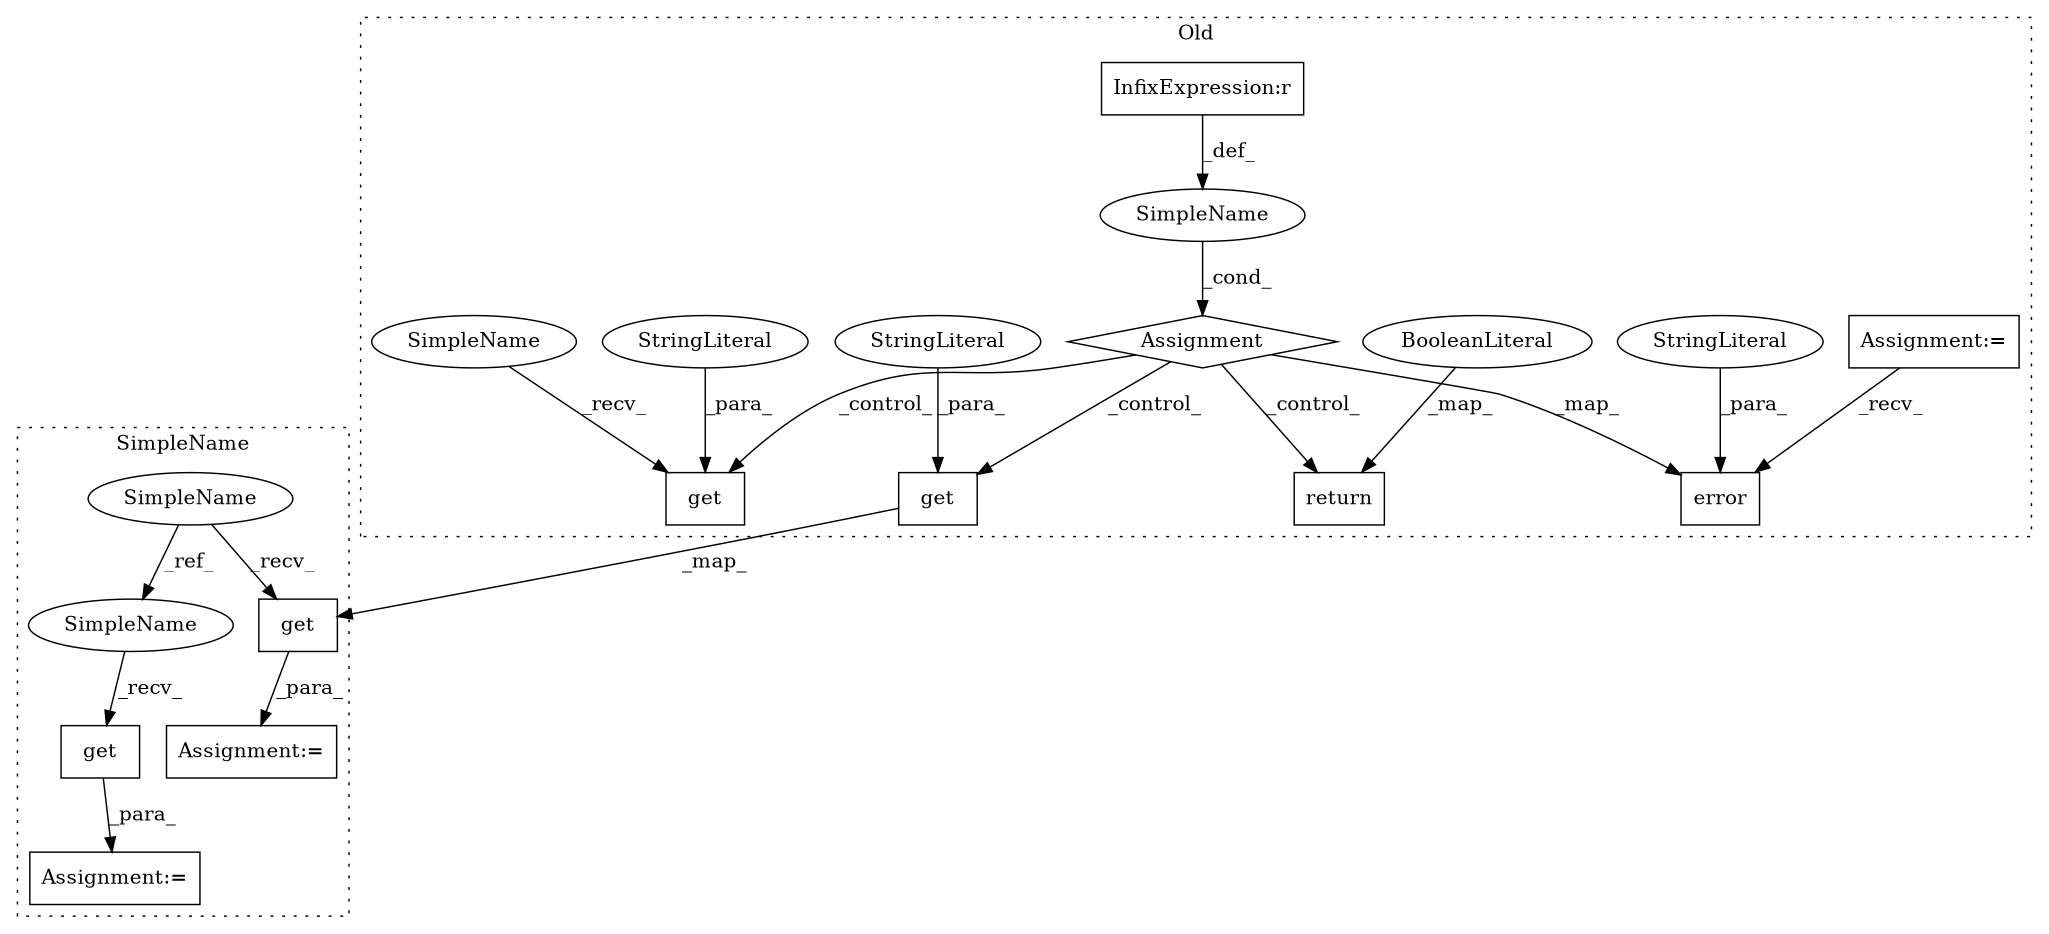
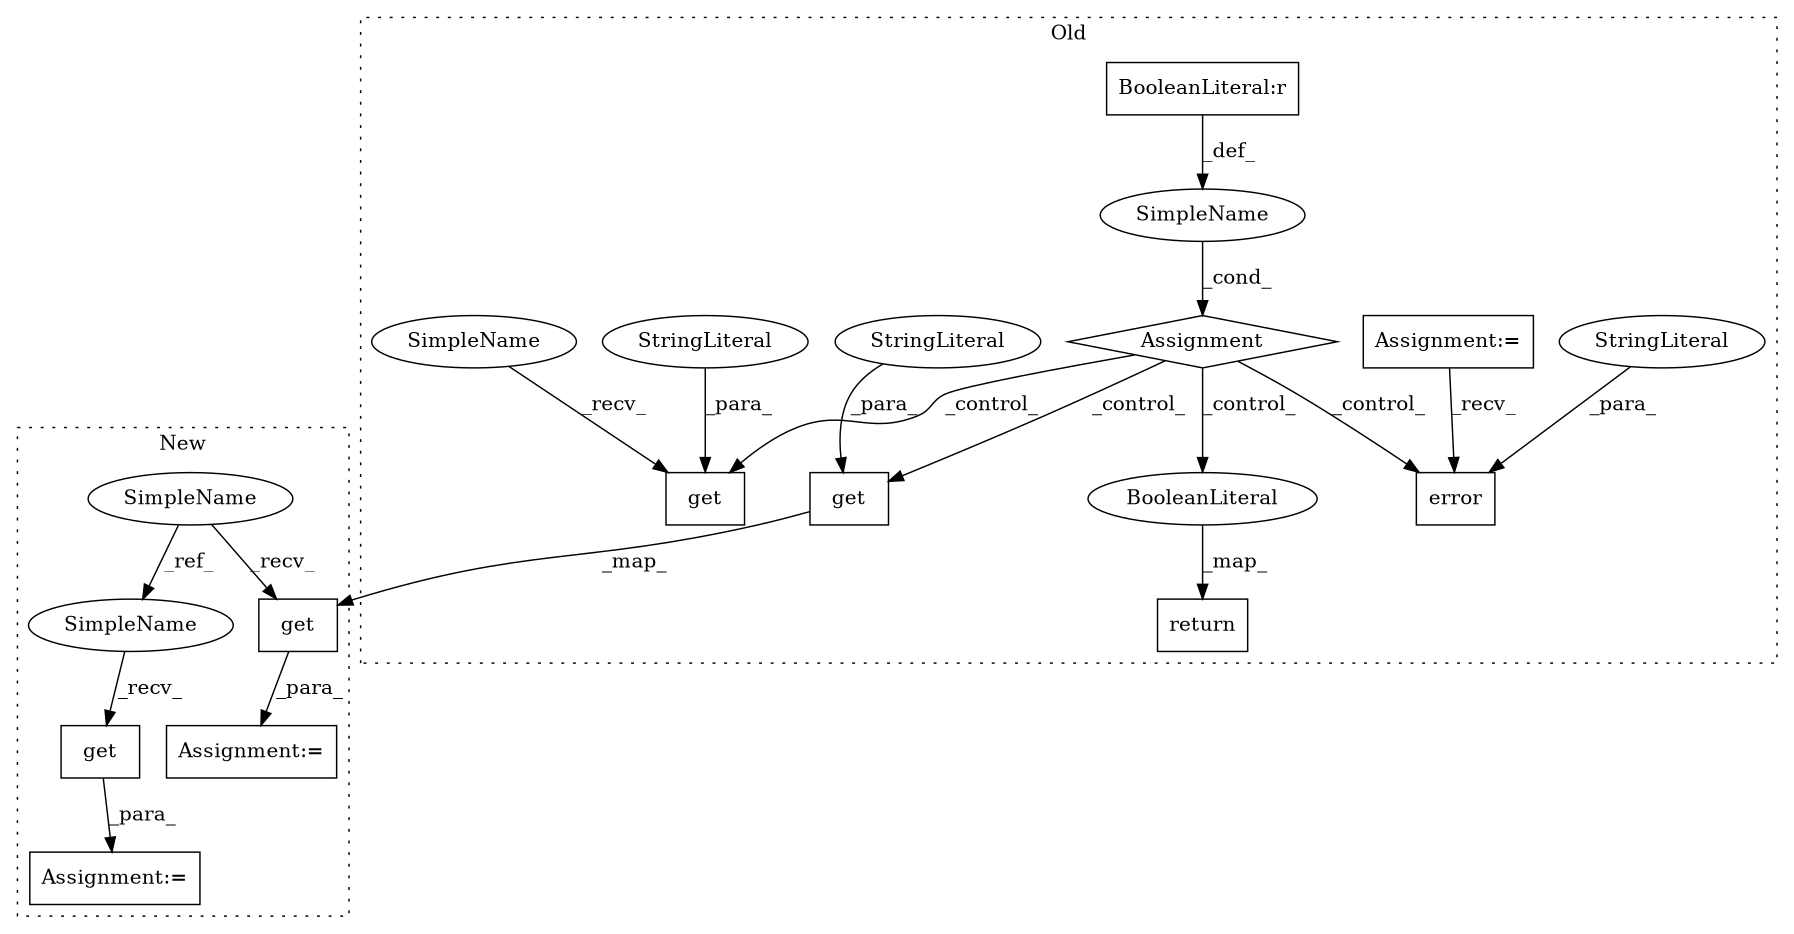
(1203, 89) -> (1203, 89)
(1587, 405) -> (1379, 405)
(1264, 413) -> (1203, 413)
(183, 444) -> (183, 444)
